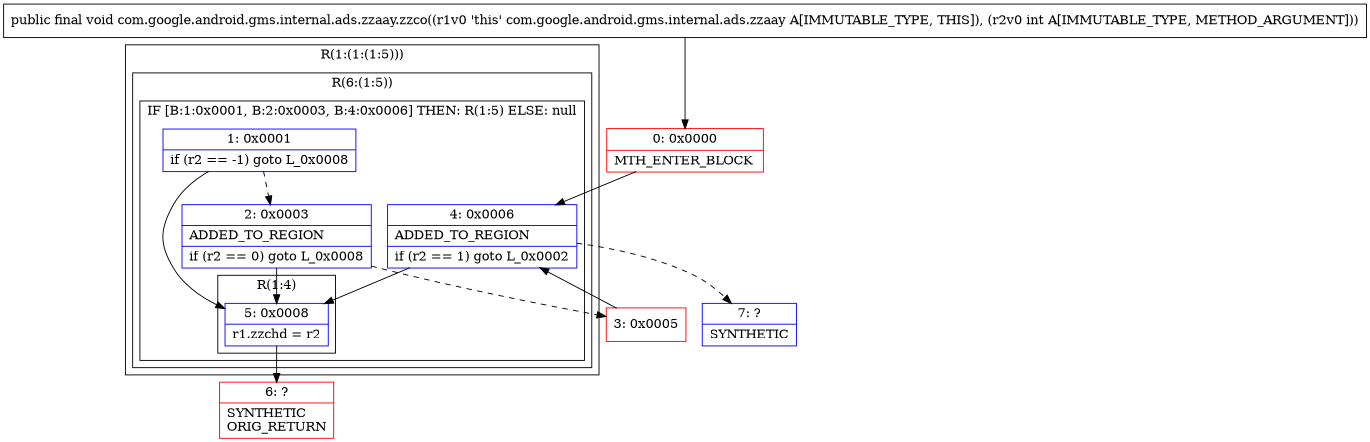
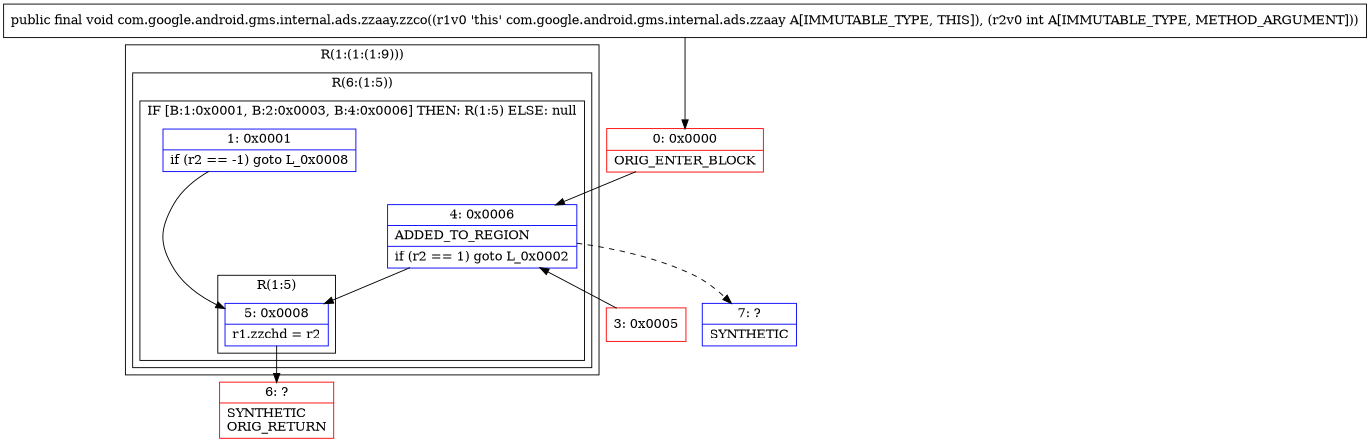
(362, 55) -> (362, 55)
(684, 161) -> (685, 161)
(277, 236) -> none
(277, 286) -> (277, 286)
